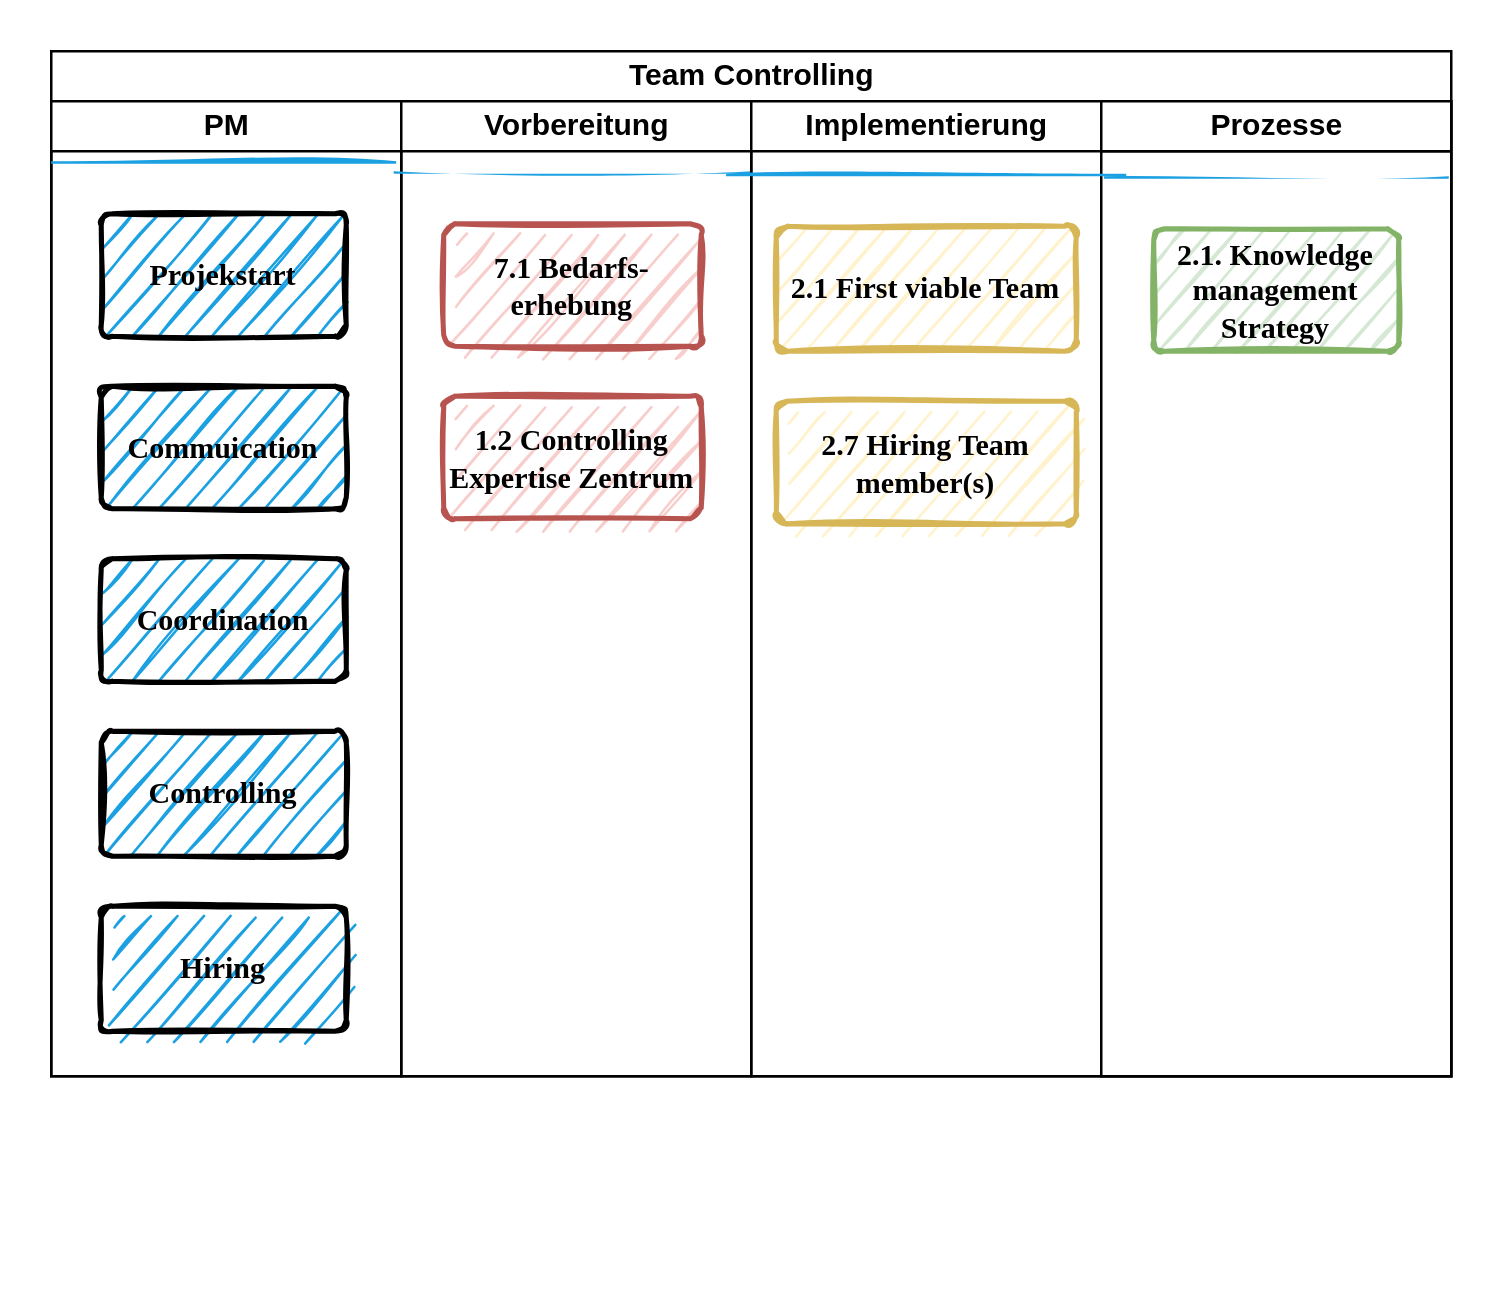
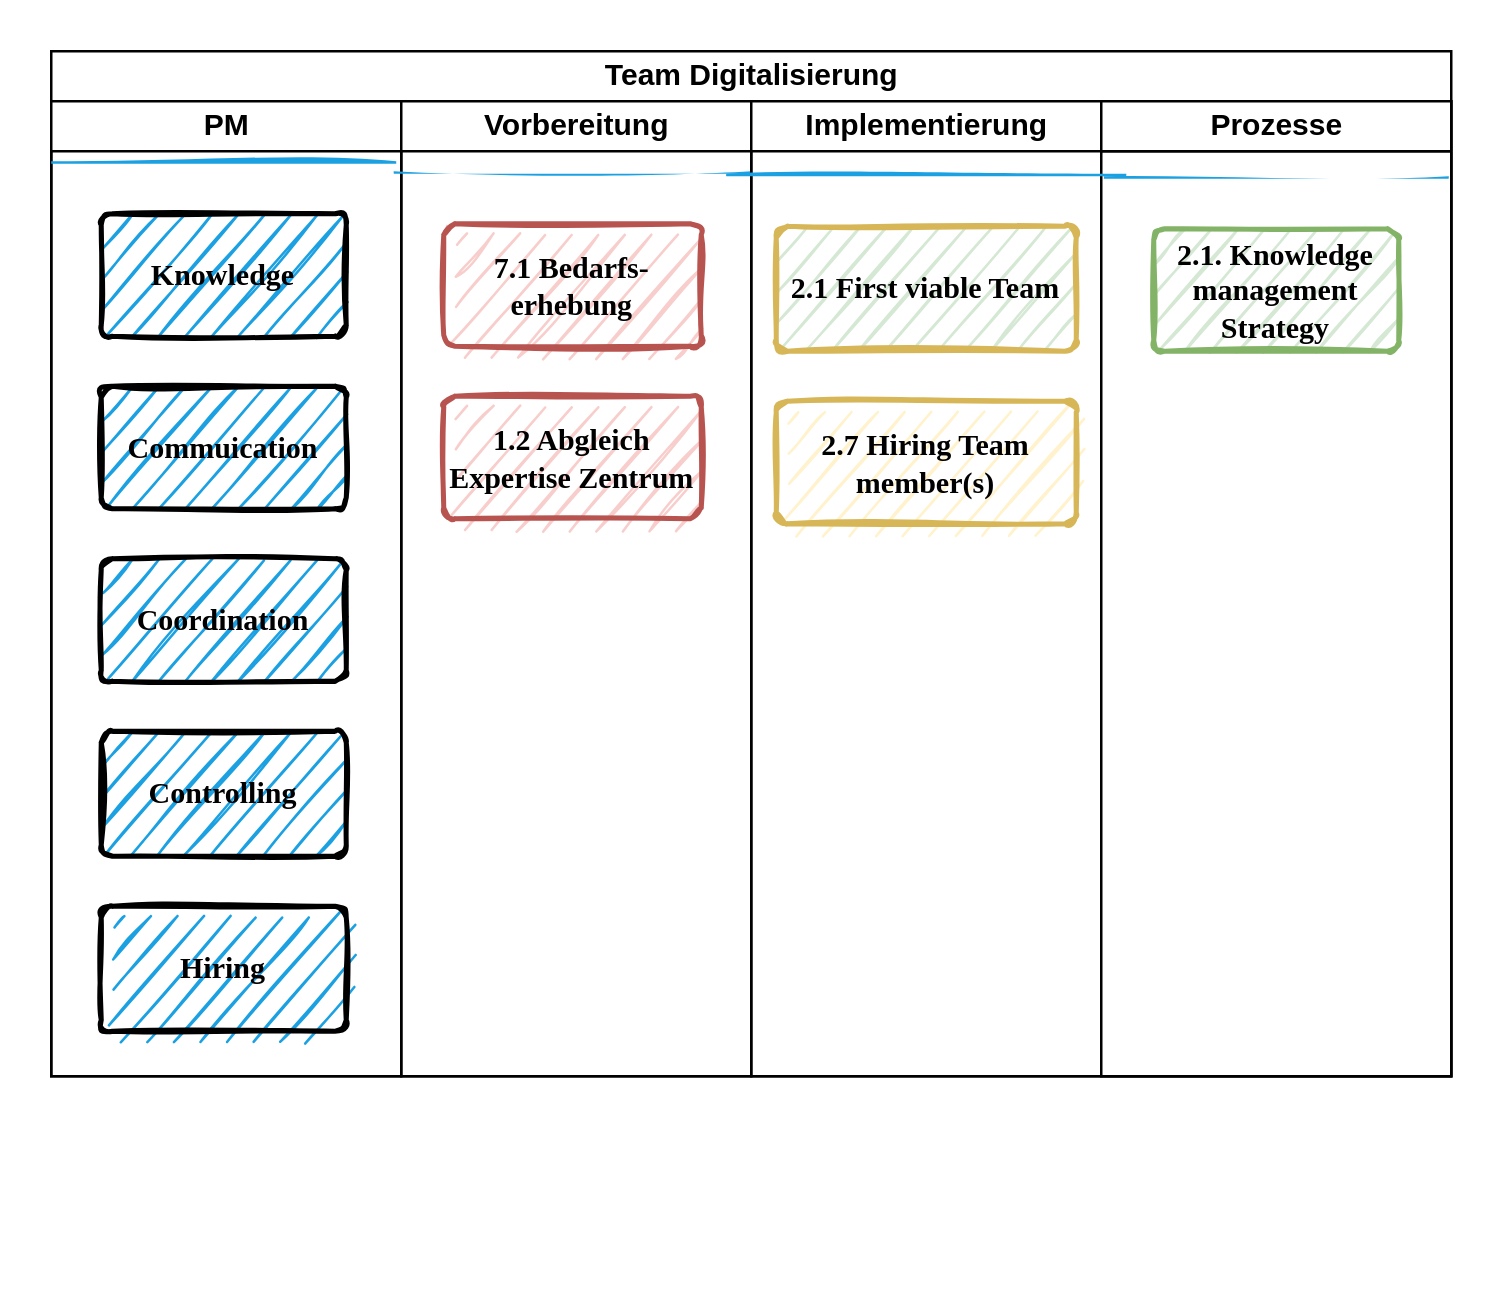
(753, 76) -> (753, 76)
(224, 276) -> (224, 276)
(926, 289) -> (926, 289)
(573, 459) -> (573, 459)
